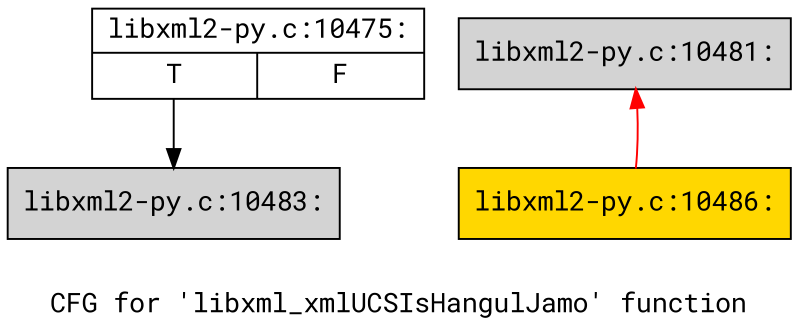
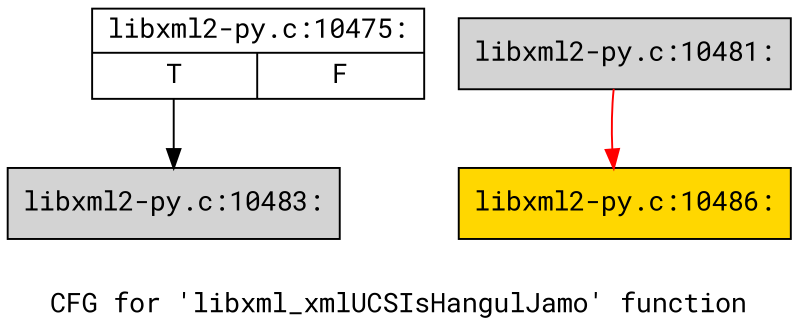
(638, 138) -> (612, 119)
